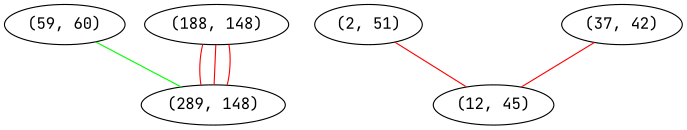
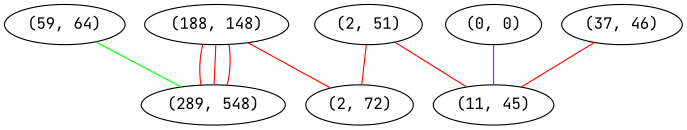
(65, 25) -> (65, 25)
none -> (494, 25)
(622, 25) -> (622, 25)
(213, 105) -> (213, 105)
none -> (360, 105)
(494, 105) -> (494, 105)
